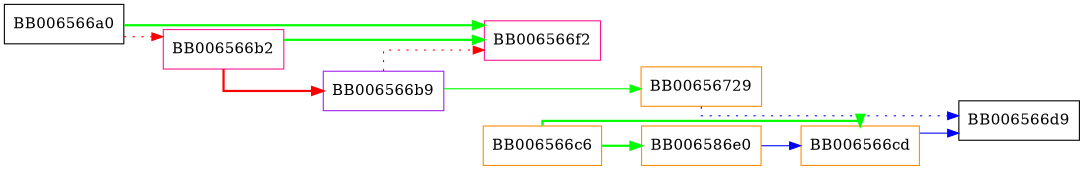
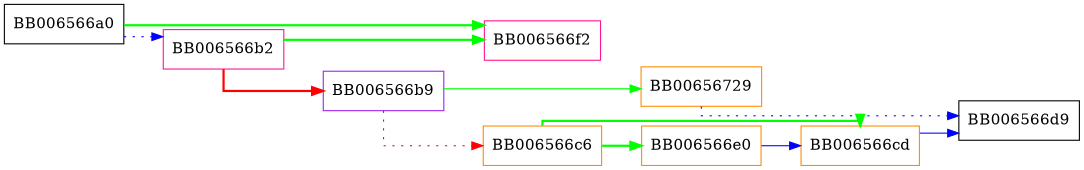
(138, 37) -> (138, 37)
(418, 50) -> (410, 146)
(701, 146) -> (701, 146)
